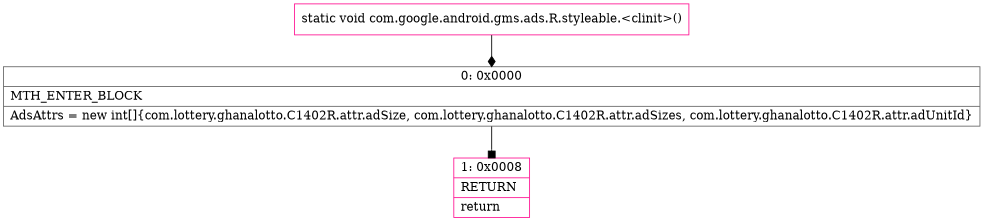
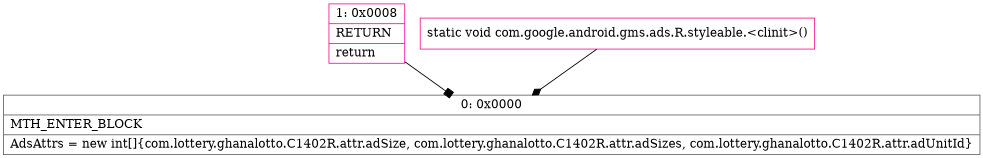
(492, 138) -> (425, 76)
